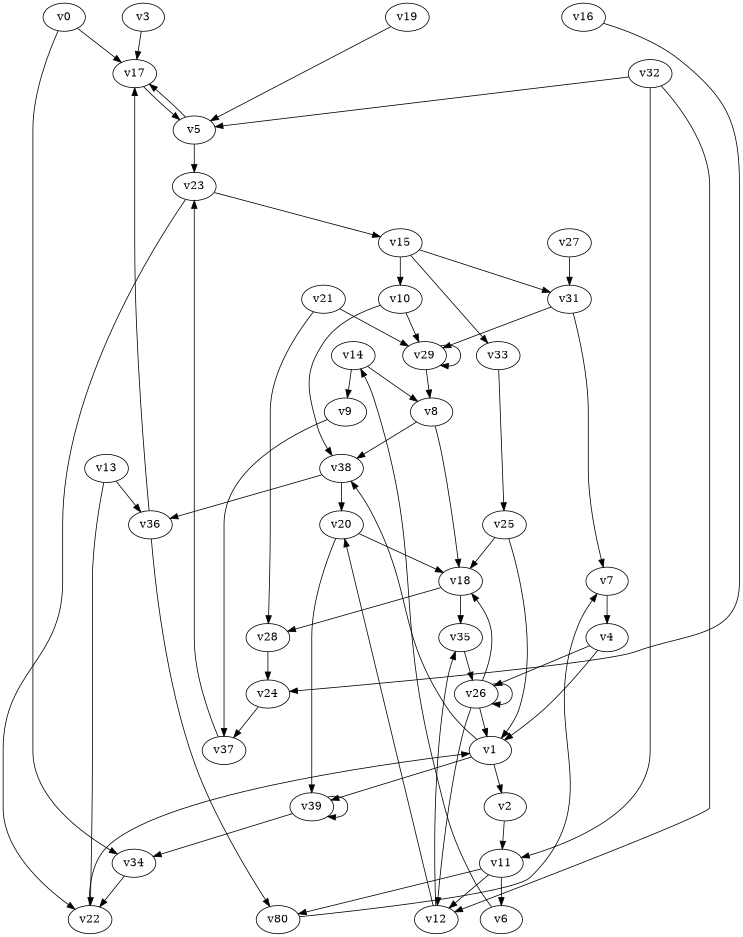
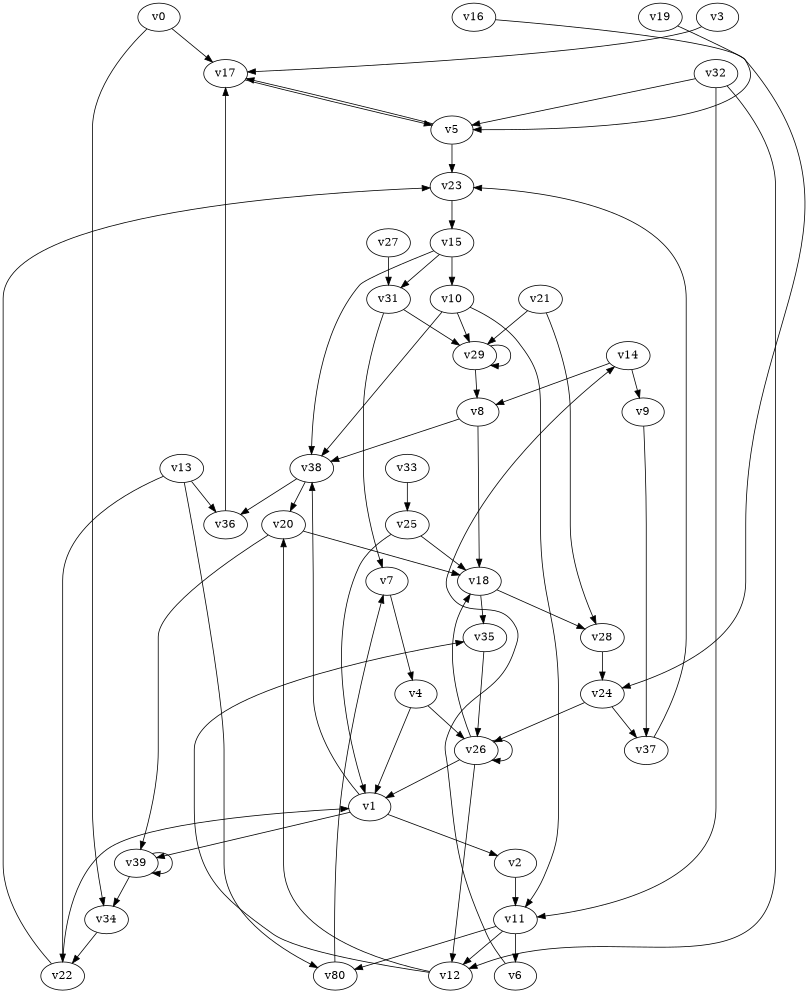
(447, 296) -> (336, 323)
(63, 557) -> (3, 413)
none -> (546, 592)
none -> (543, 721)
(183, 728) -> (224, 741)
